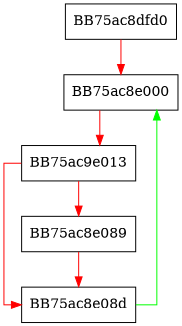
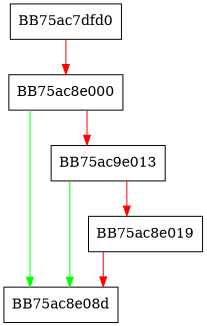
(121, 22) -> (66, 22)
(157, 223) -> (30, 194)
(4, 229) -> (70, 229)
(79, 234) -> (146, 234)
